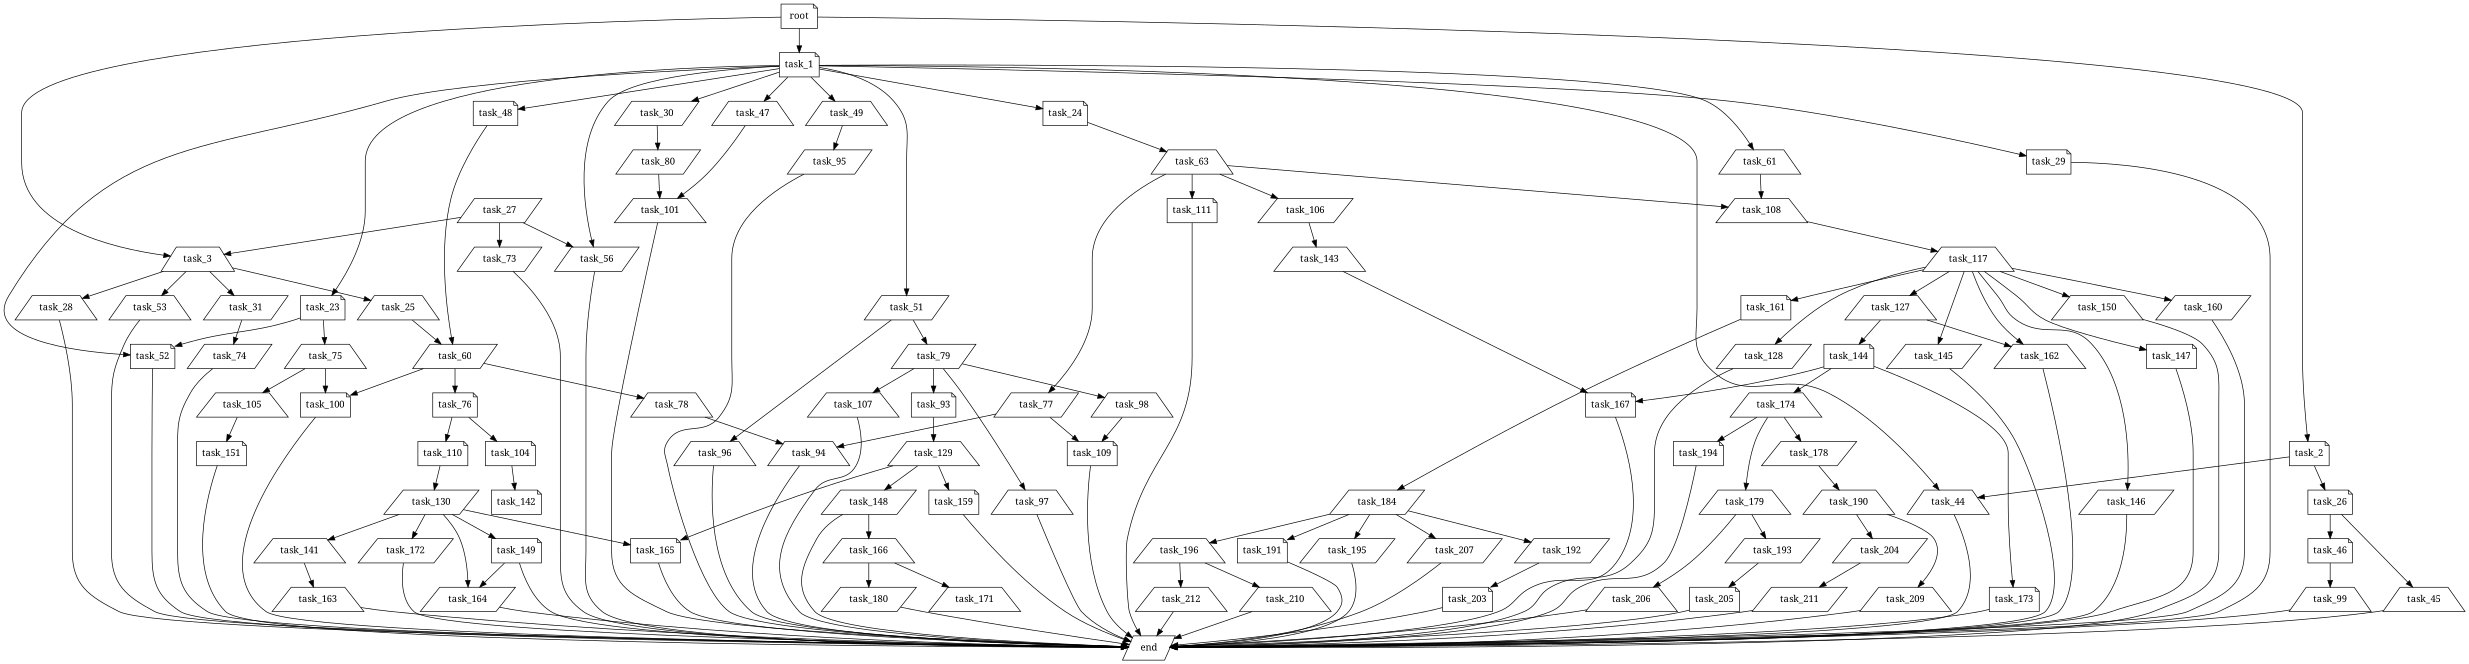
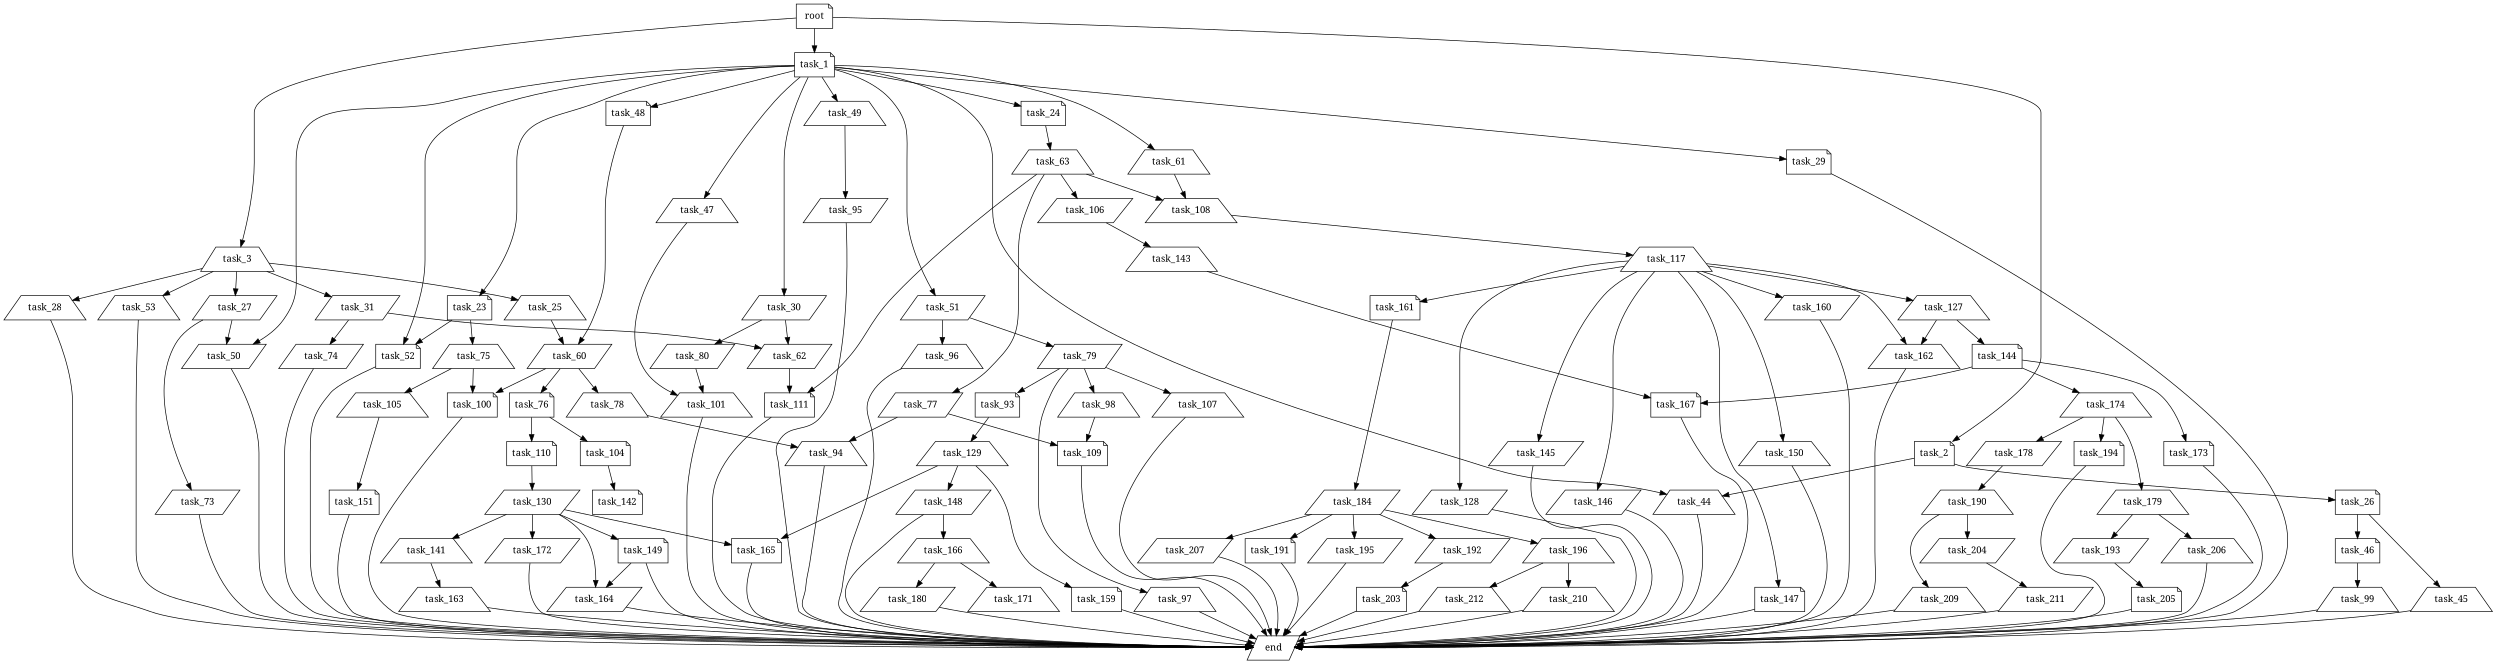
(346, 235) -> (236, 280)
(597, 259) -> (224, 356)
none -> (790, 356)
